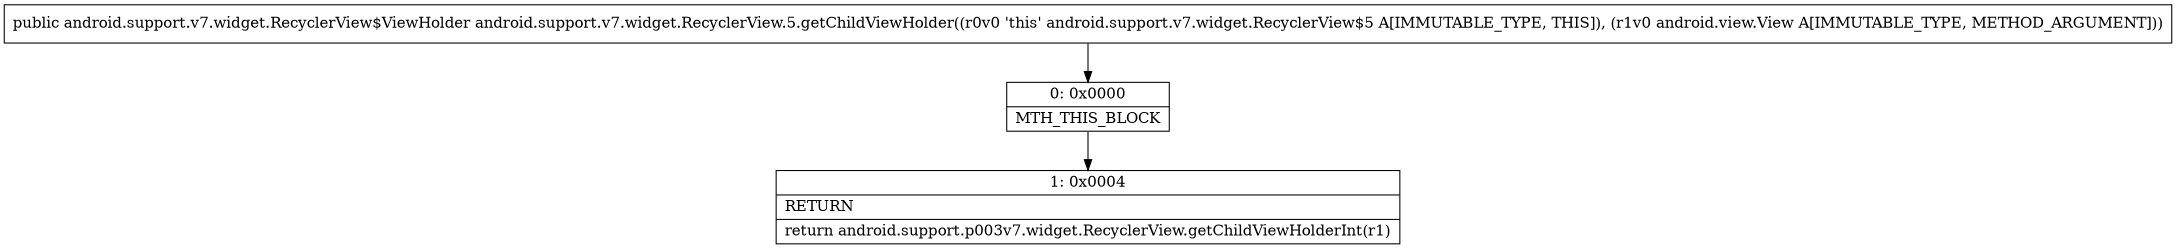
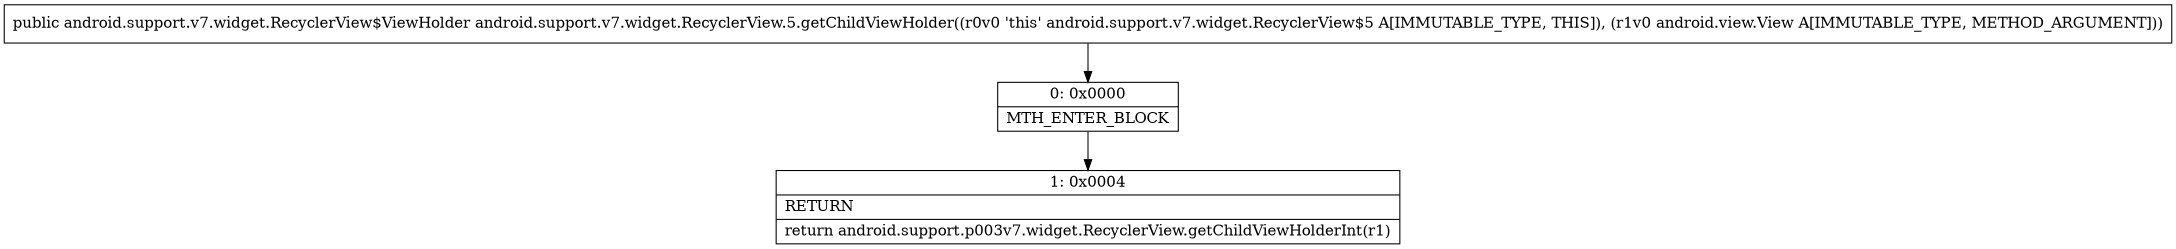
(1088, 118) -> (1088, 118)
